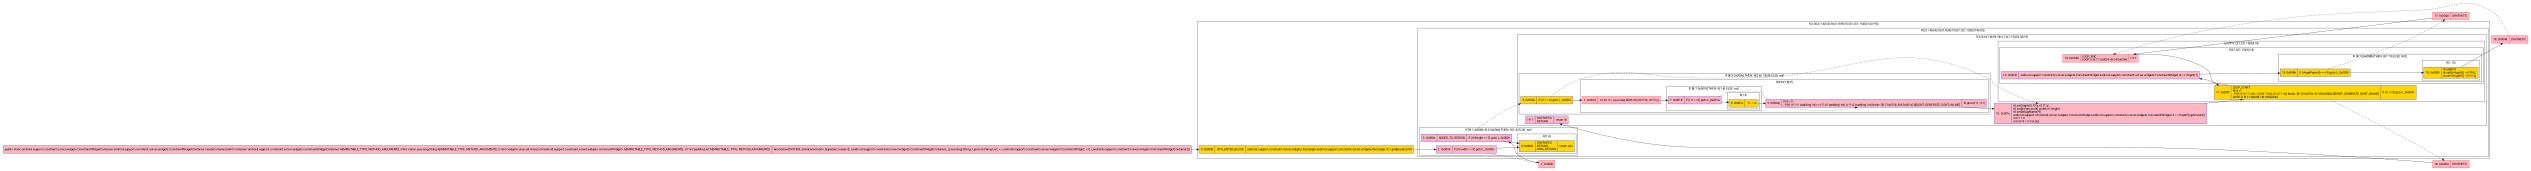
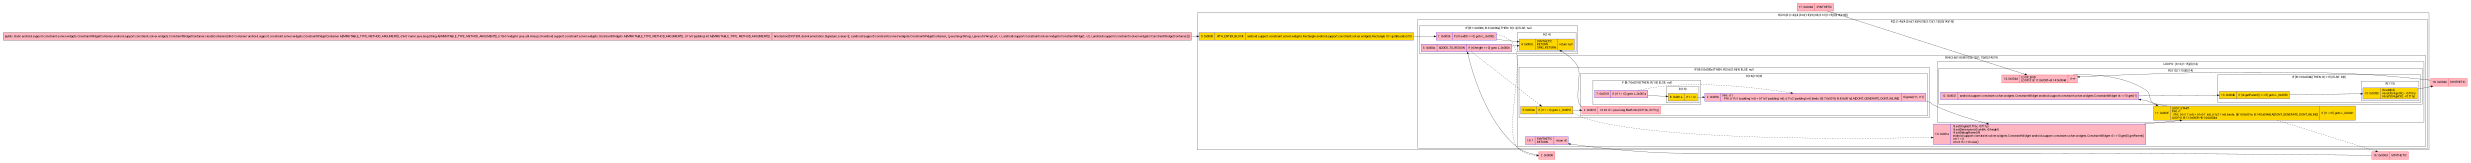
(2318, 15) -> (2255, 72)
(2384, 50) -> none
(1663, 100) -> (1579, 78)
